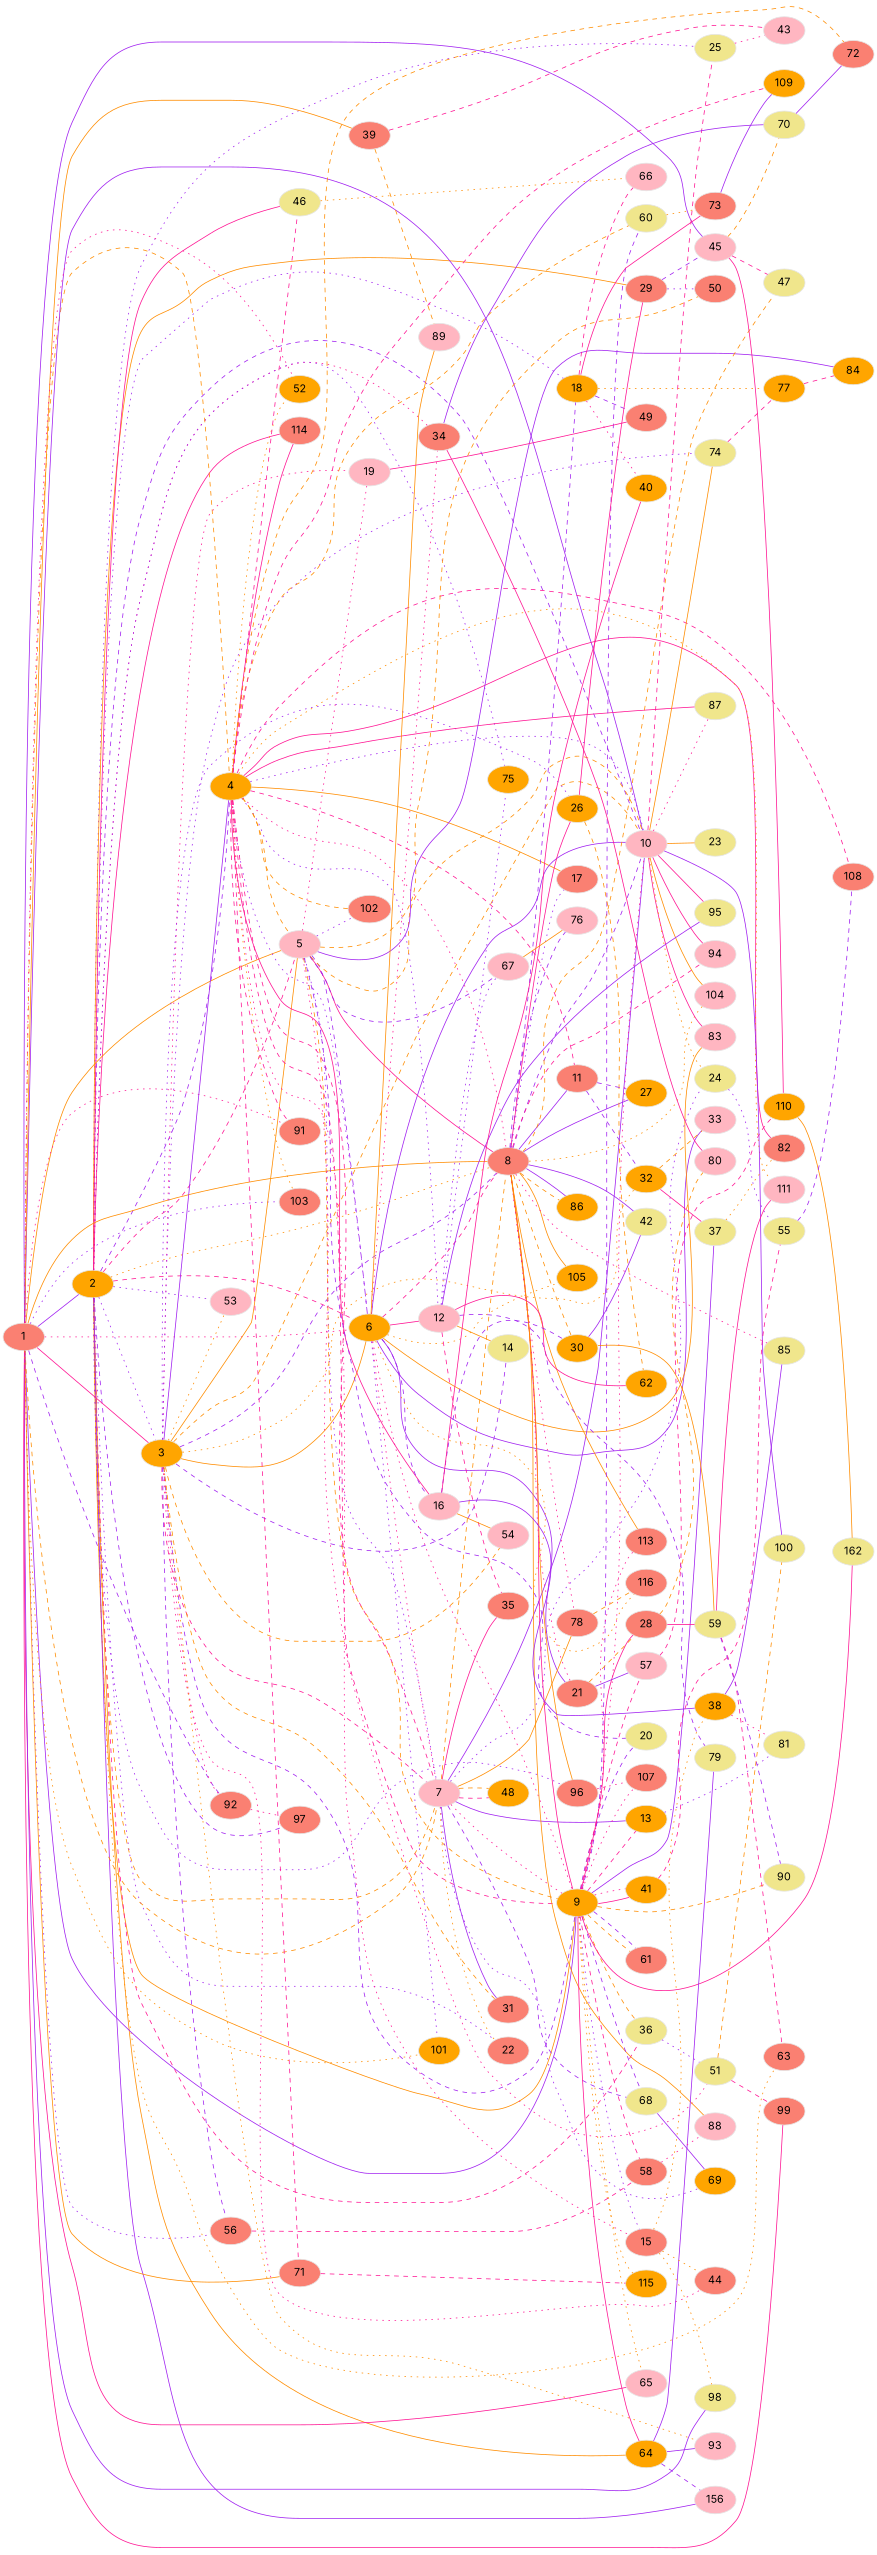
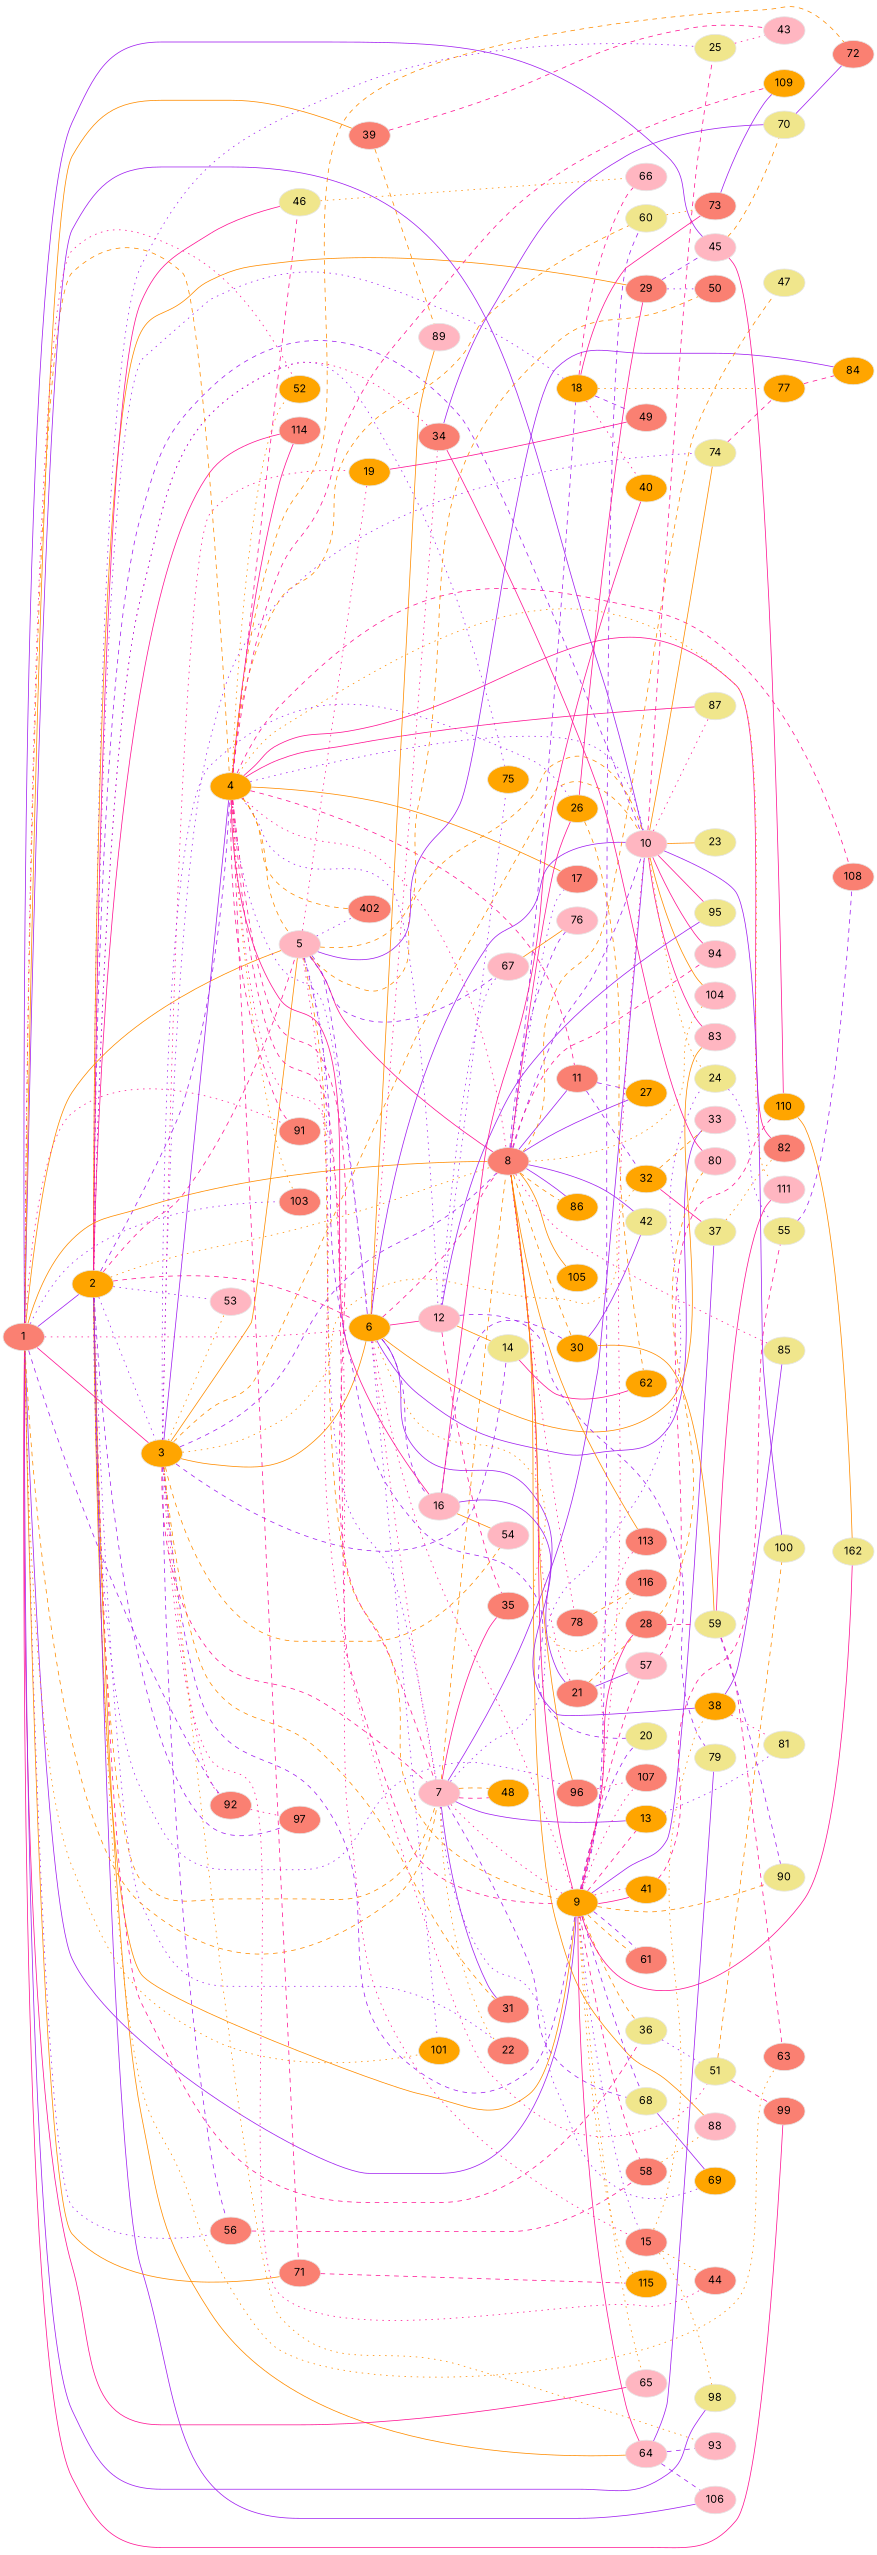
(750, 265) -> none
(370, 472) -> (370, 472)
(370, 909) -> (370, 909)
(475, 1326) -> none
(565, 1375) -> (576, 1399)
(678, 1624) -> (678, 1624)
(530, 1737) -> none
(681, 2149) -> (681, 2149)
(679, 2450) -> (679, 2450)
(646, 2454) -> (646, 2454)
(715, 2500) -> (715, 2500)
